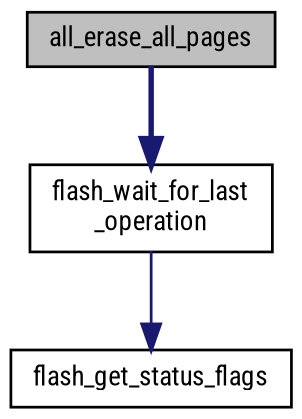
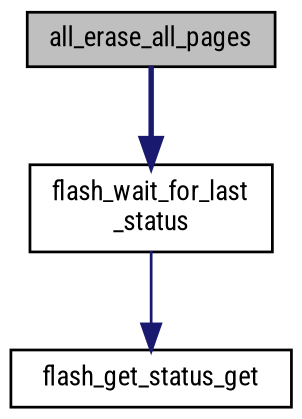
(151, 208) -> (151, 208)
(151, 379) -> (151, 379)
